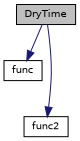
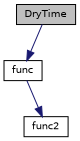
(51, 66) -> (33, 94)
